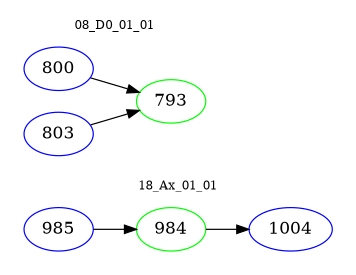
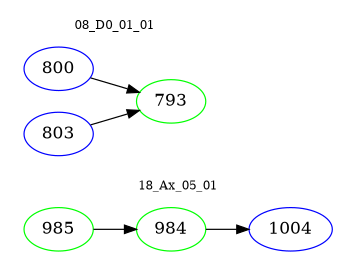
(178, 186) -> (178, 186)
(59, 229) -> (59, 229)
